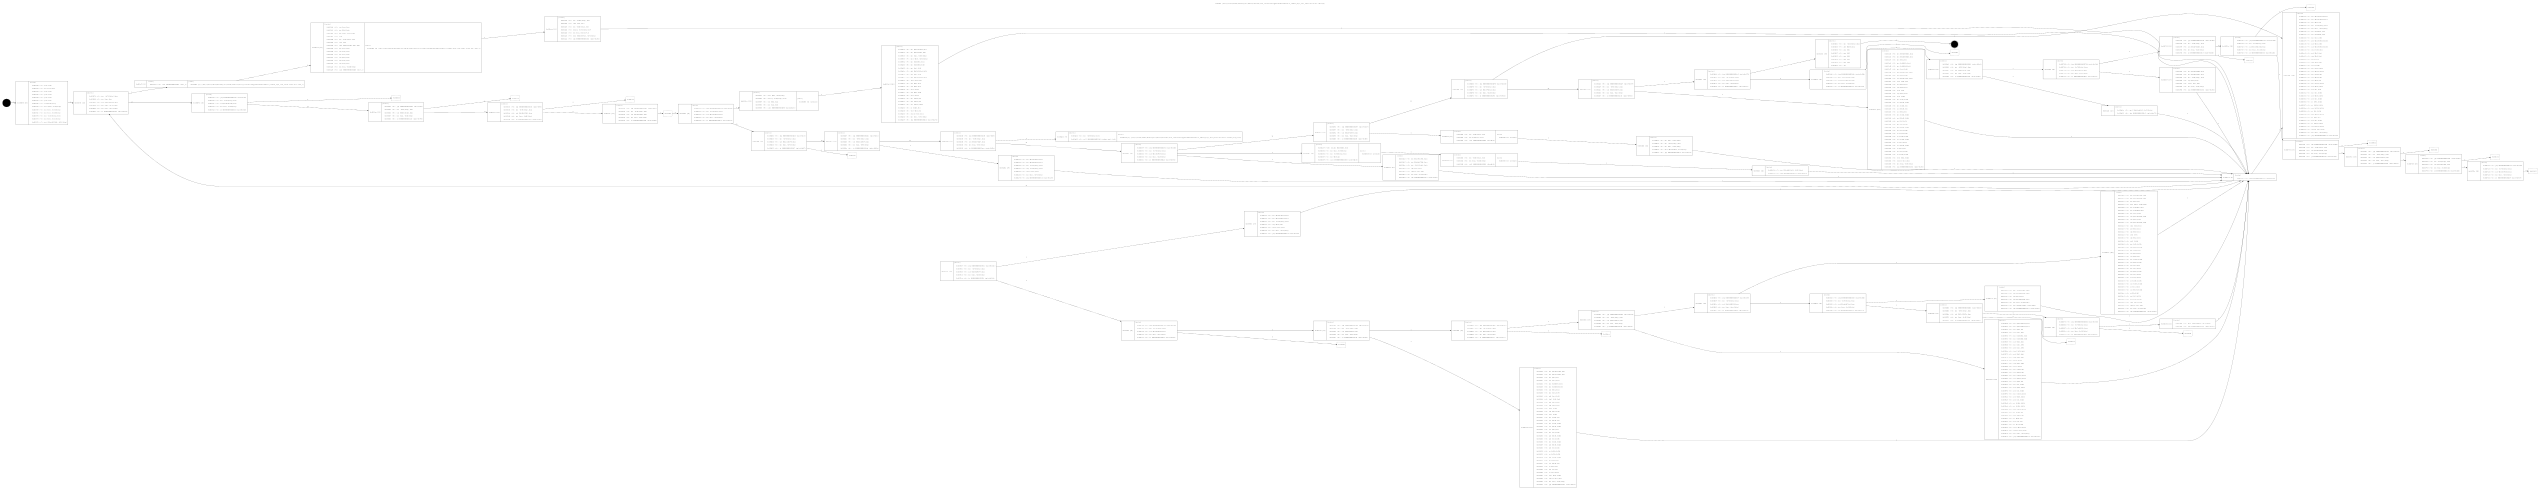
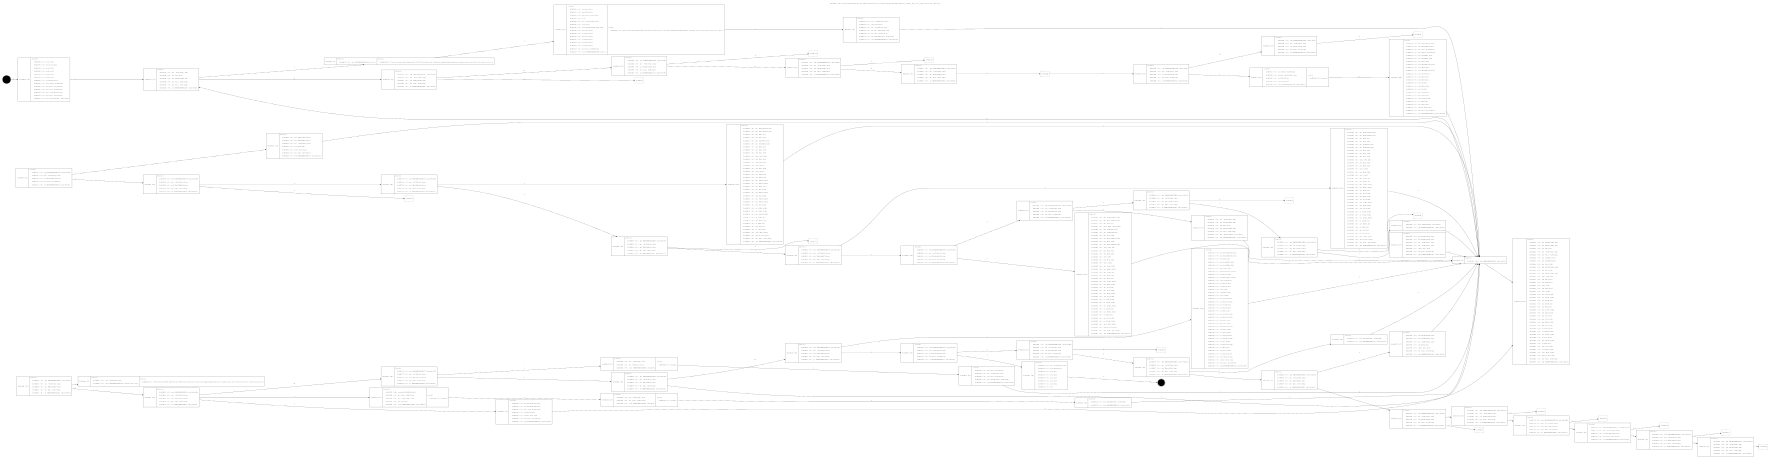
(852, 141) -> none
